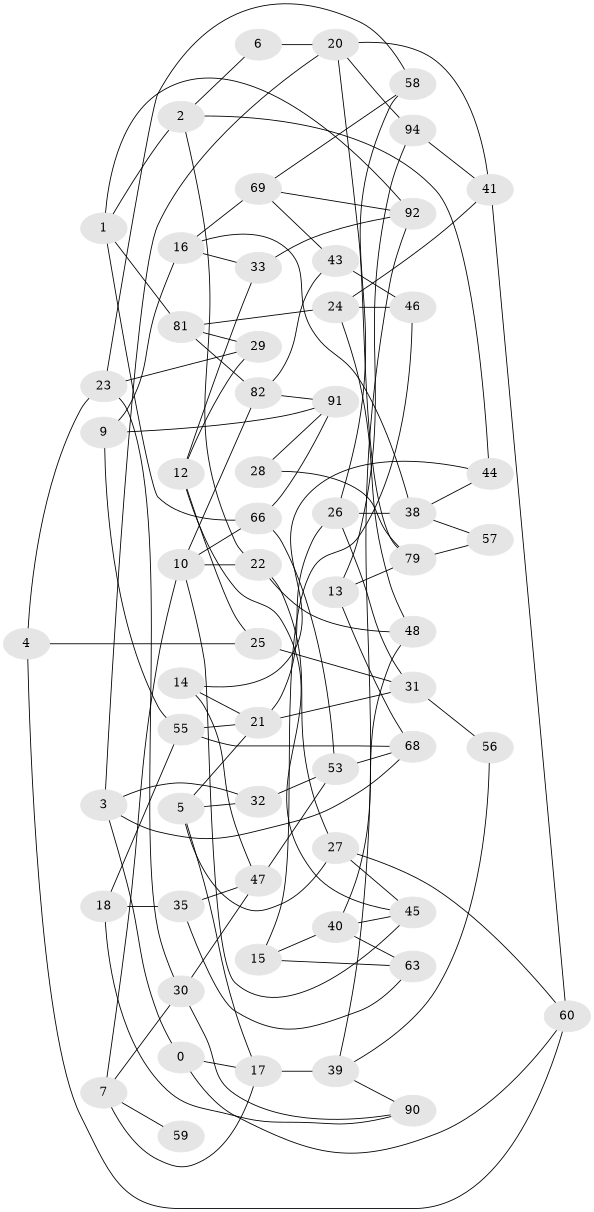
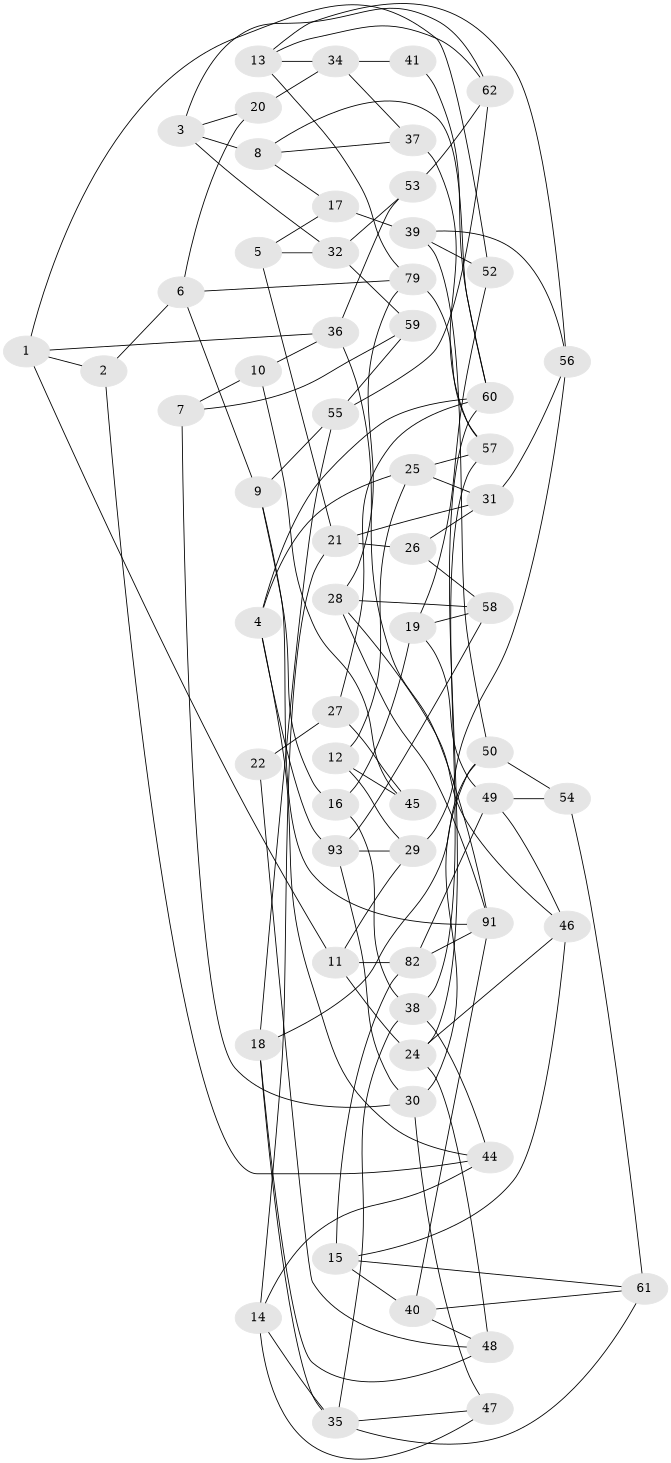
none -> (515, 73)
(452, 78) -> none
(413, 130) -> (336, 61)
none -> (413, 140)
(258, 189) -> (413, 628)
(354, 195) -> (297, 286)
(413, 214) -> (490, 273)
(416, 252) -> (454, 727)
(336, 261) -> (490, 799)
(258, 268) -> none
none -> (374, 289)
(181, 327) -> (336, 963)
(207, 367) -> none
(104, 386) -> (336, 851)
none -> (221, 397)
none -> (450, 460)
(220, 479) -> (352, 1098)
(374, 513) -> (363, 1221)
(258, 518) -> (336, 333)
(225, 565) -> none
none -> (413, 603)
none -> (518, 615)
(220, 726) -> (376, 368)
(413, 747) -> (490, 91)
none -> (567, 799)
(305, 812) -> none
none -> (481, 842)
(246, 909) -> none
(374, 920) -> (453, 1108)
none -> (299, 935)
(413, 966) -> (645, 1289)
(181, 1057) -> (258, 154)
(413, 1111) -> (490, 752)
(191, 1166) -> none
none -> (307, 1353)
none -> (295, 1371)
